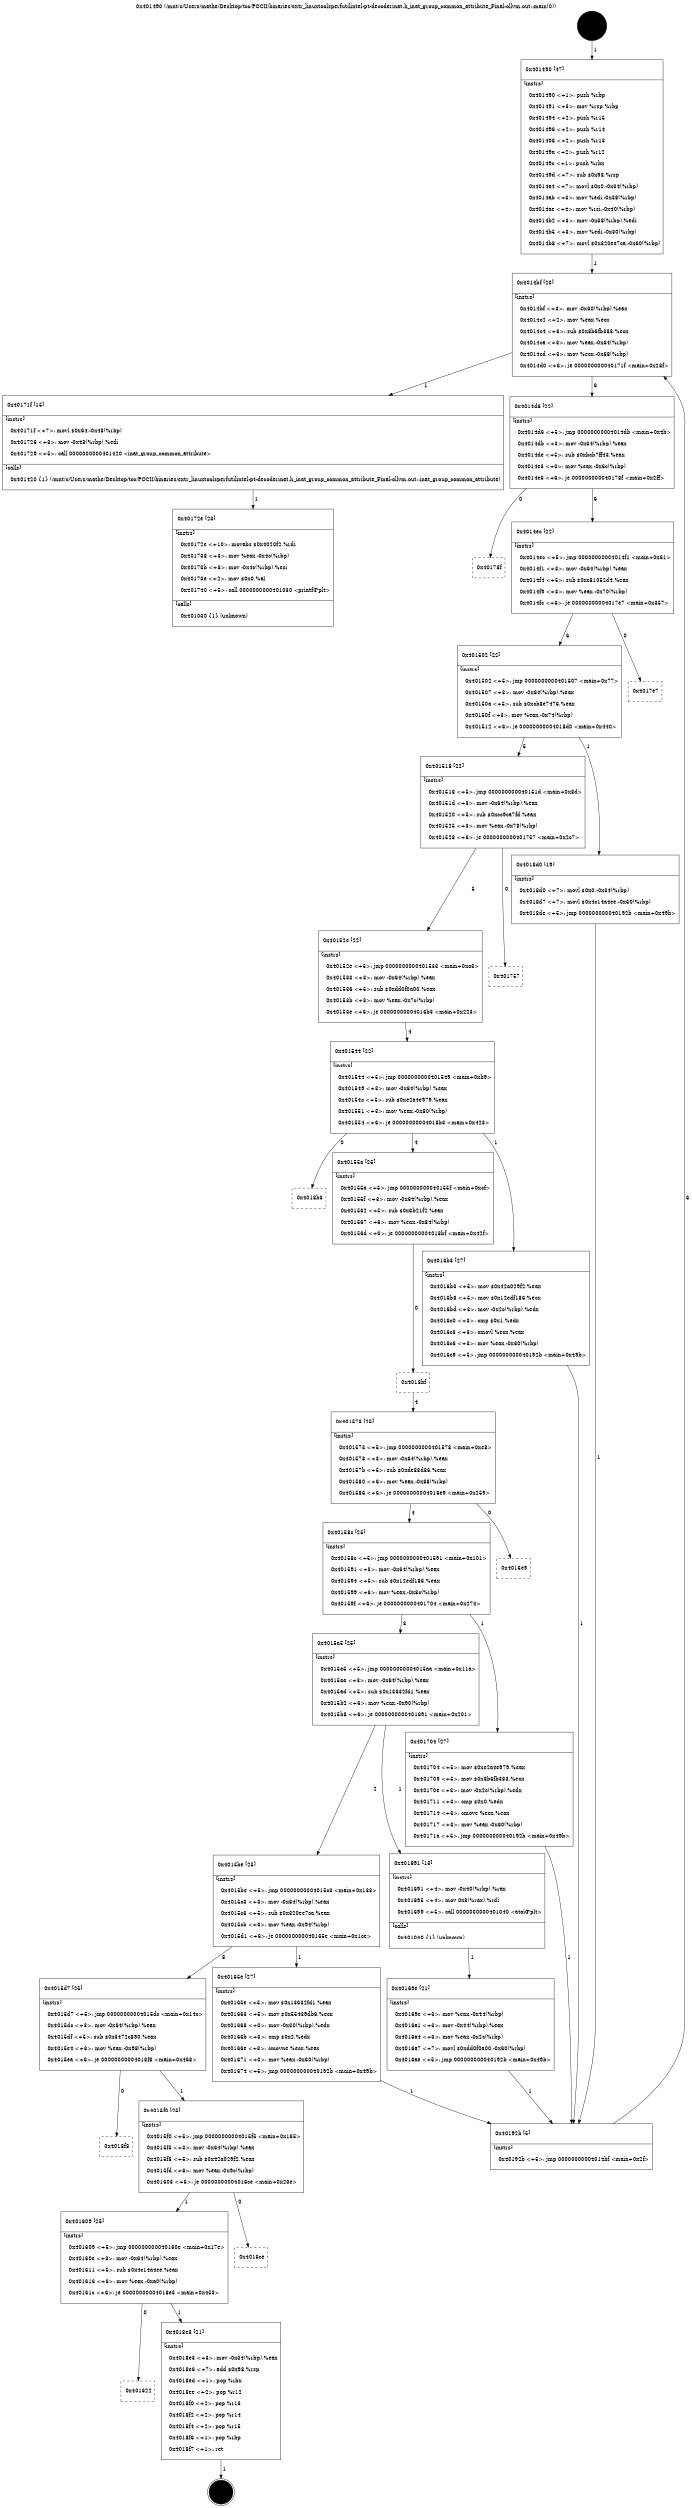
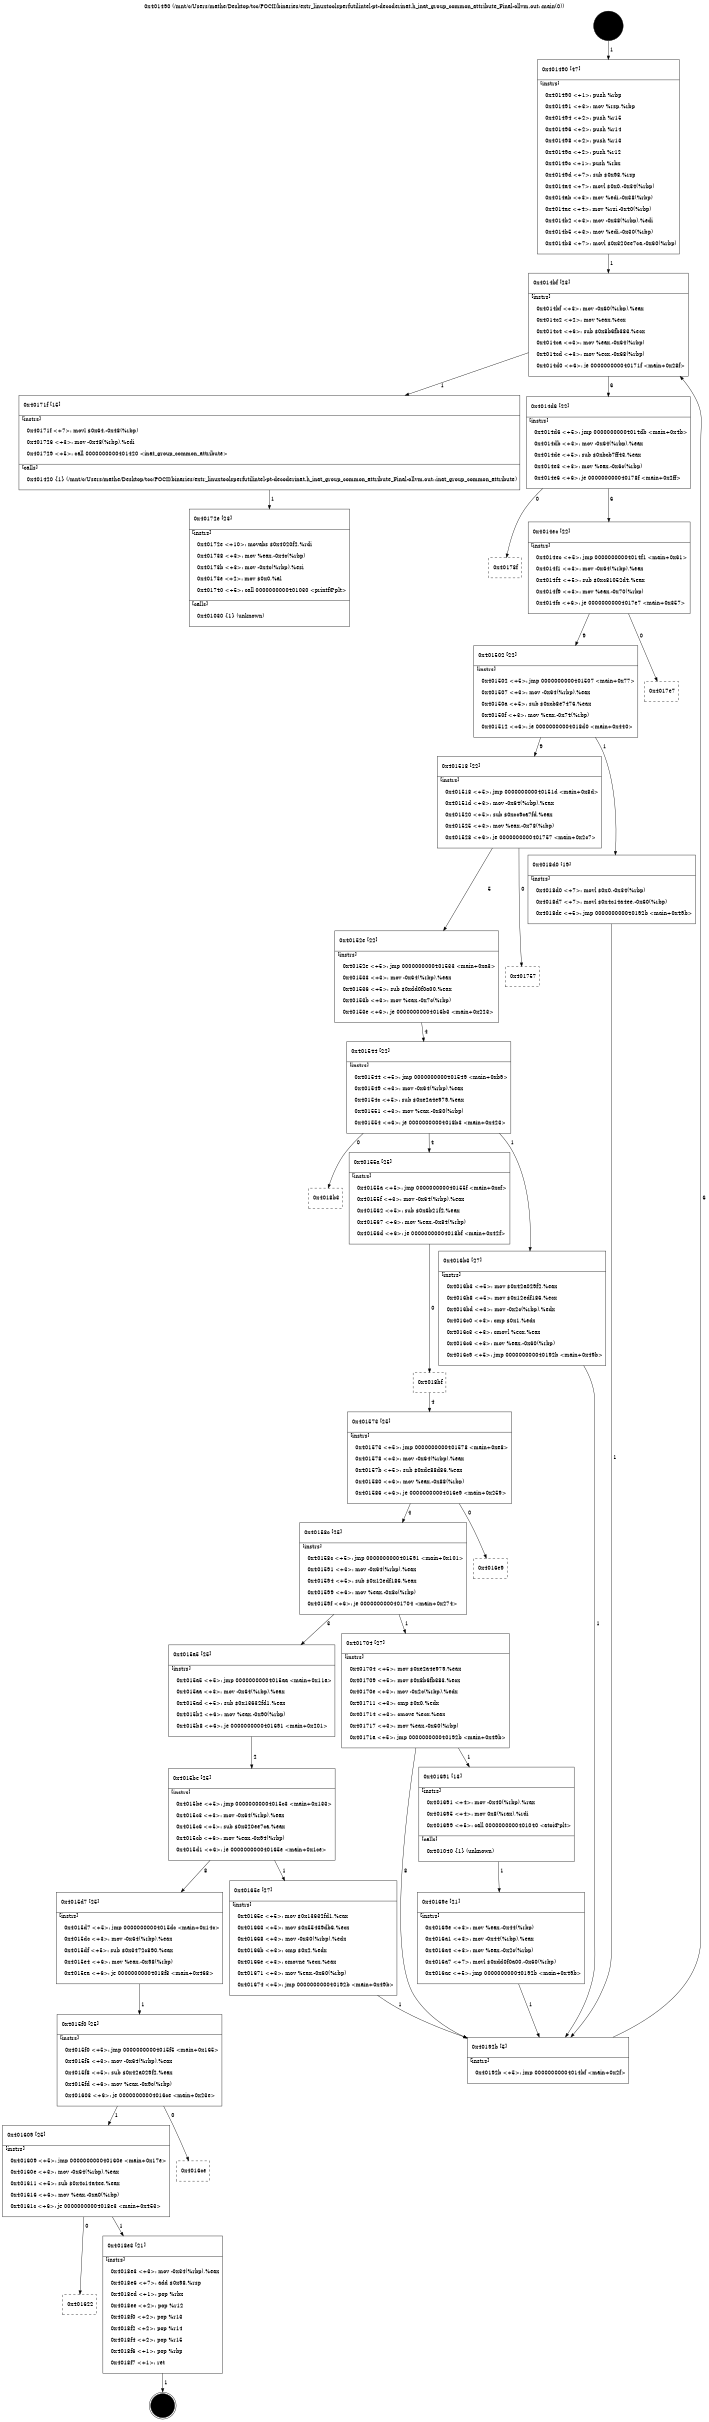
(567, 636) -> (583, 636)
(524, 747) -> (540, 747)
(383, 1789) -> (463, 1756)
(568, 1958) -> (405, 1871)
(116, 2147) -> none
